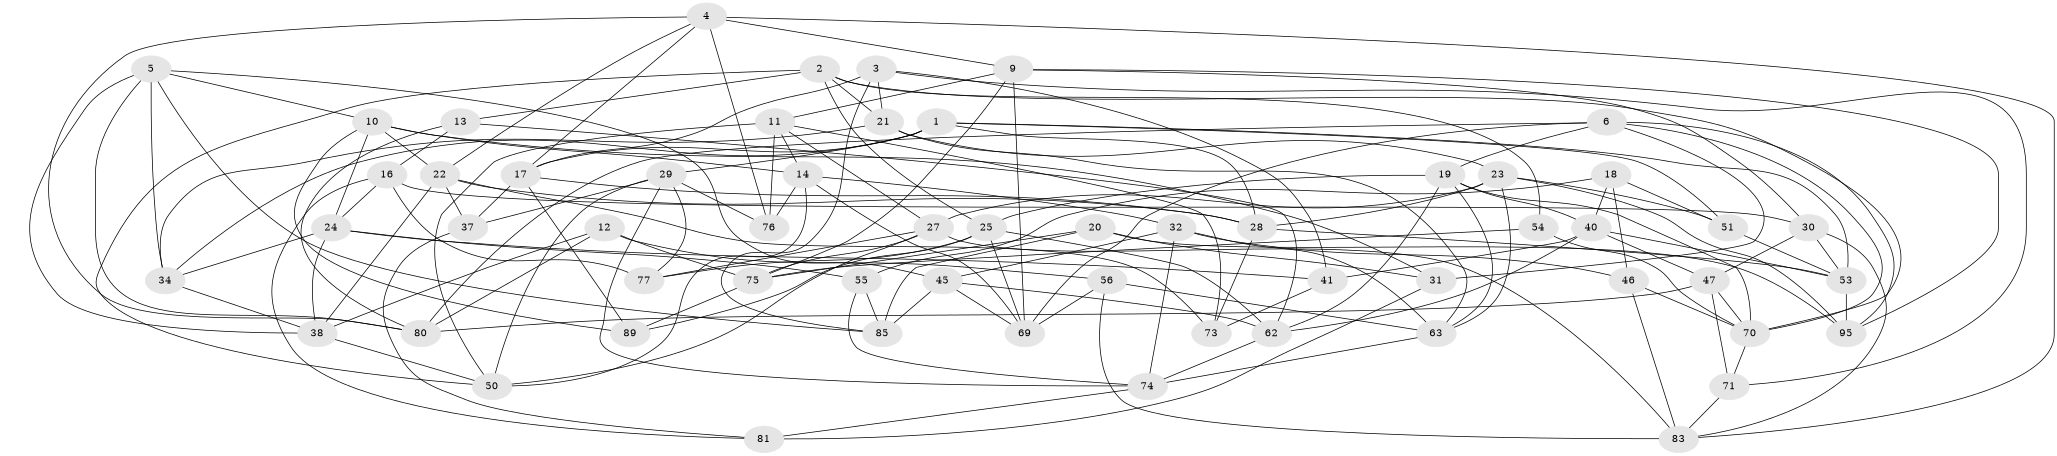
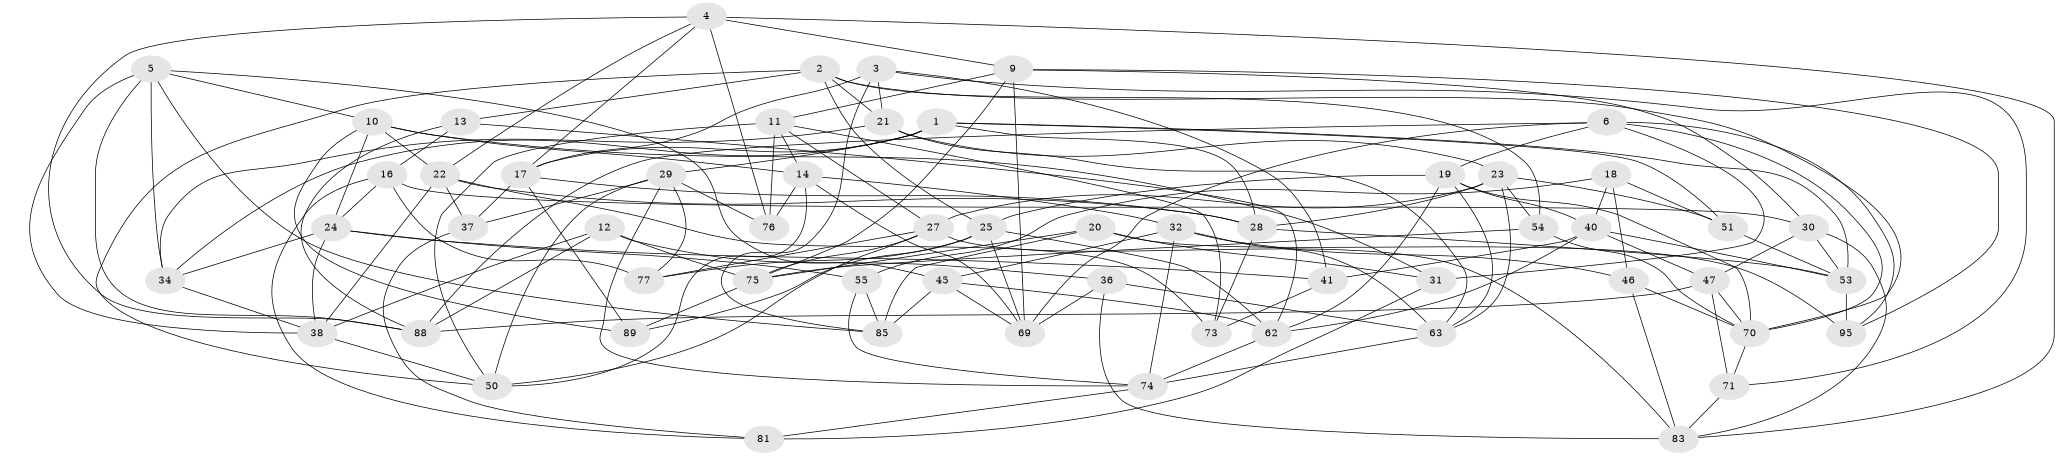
(1686, 232) -> (1518, 201)
(1107, 281) -> (1107, 281)
(421, 334) -> (421, 334)
